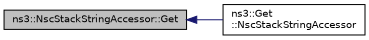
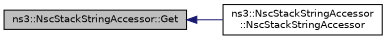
(294, 20) -> (303, 20)
